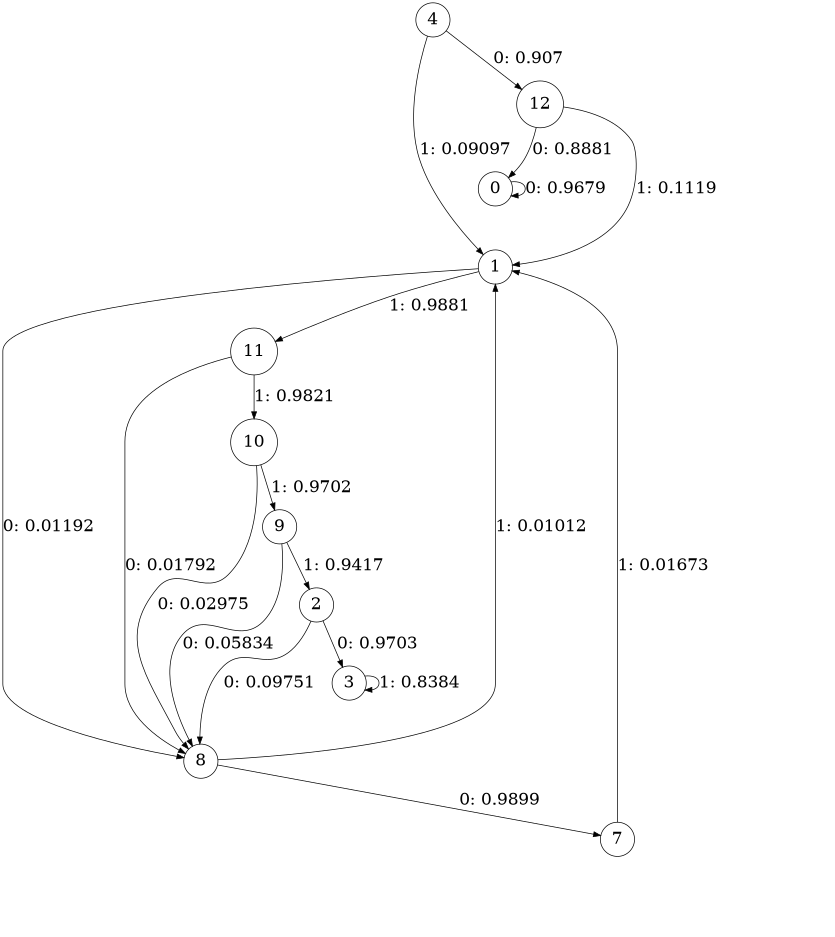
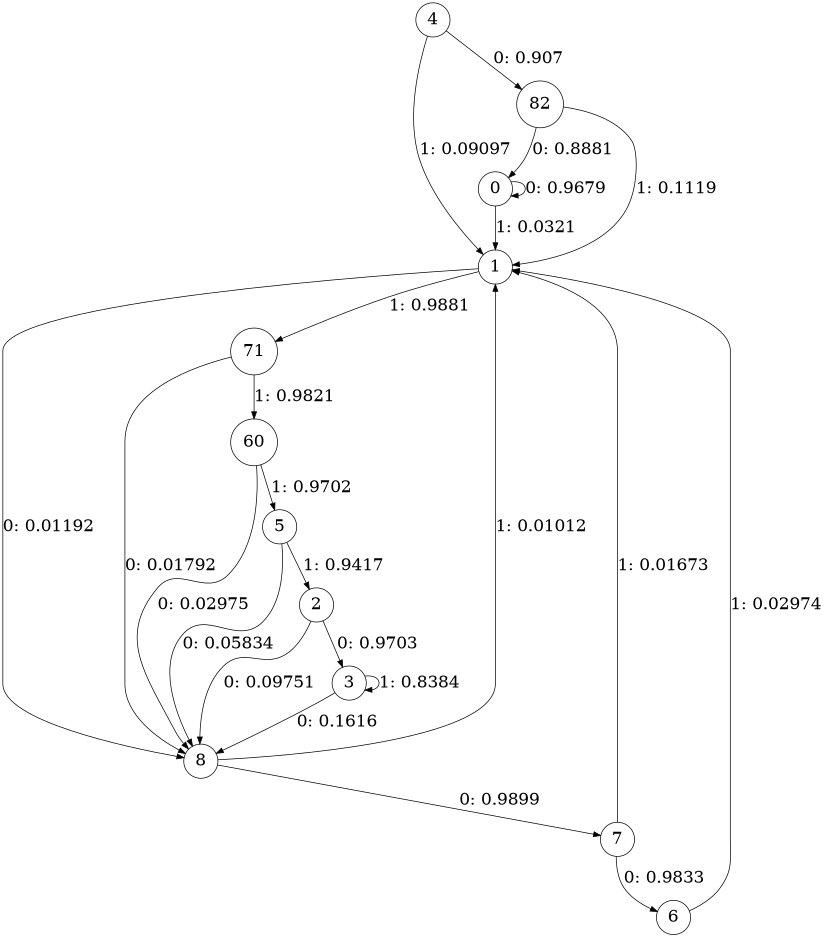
(540, 104) -> (540, 104)
none -> (495, 224)
(254, 351) -> (254, 351)
(254, 442) -> (254, 442)
(280, 527) -> (280, 527)
none -> (279, 723)
none -> (674, 917)
